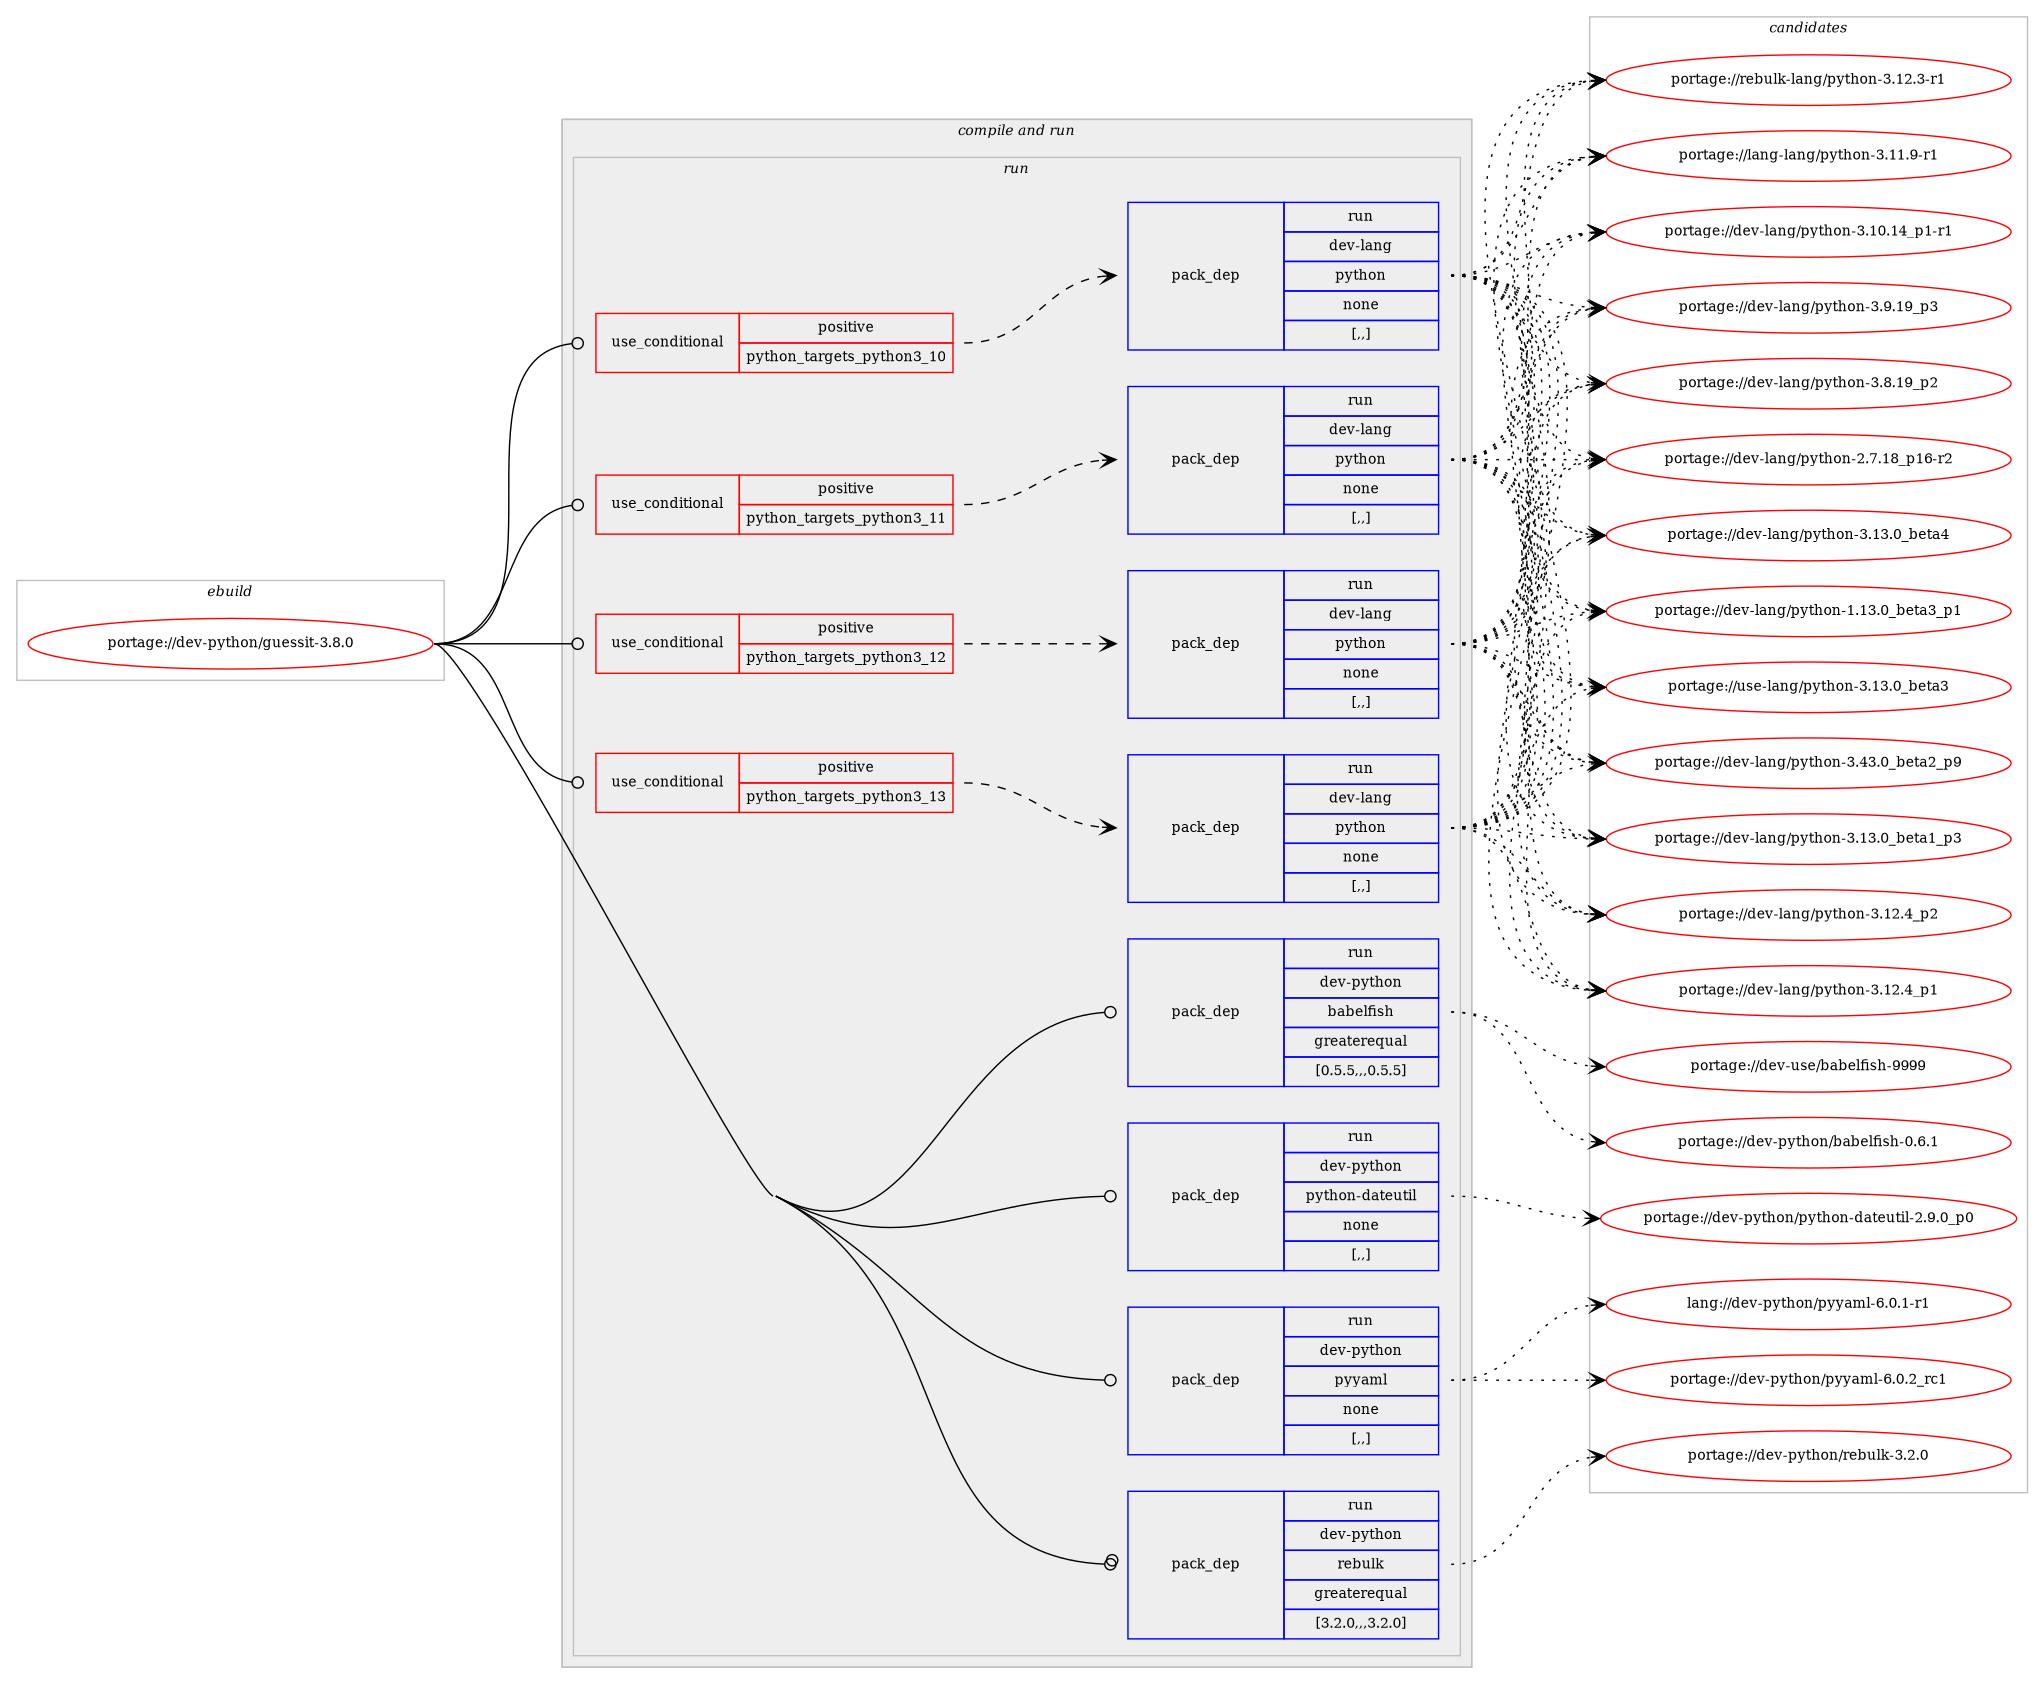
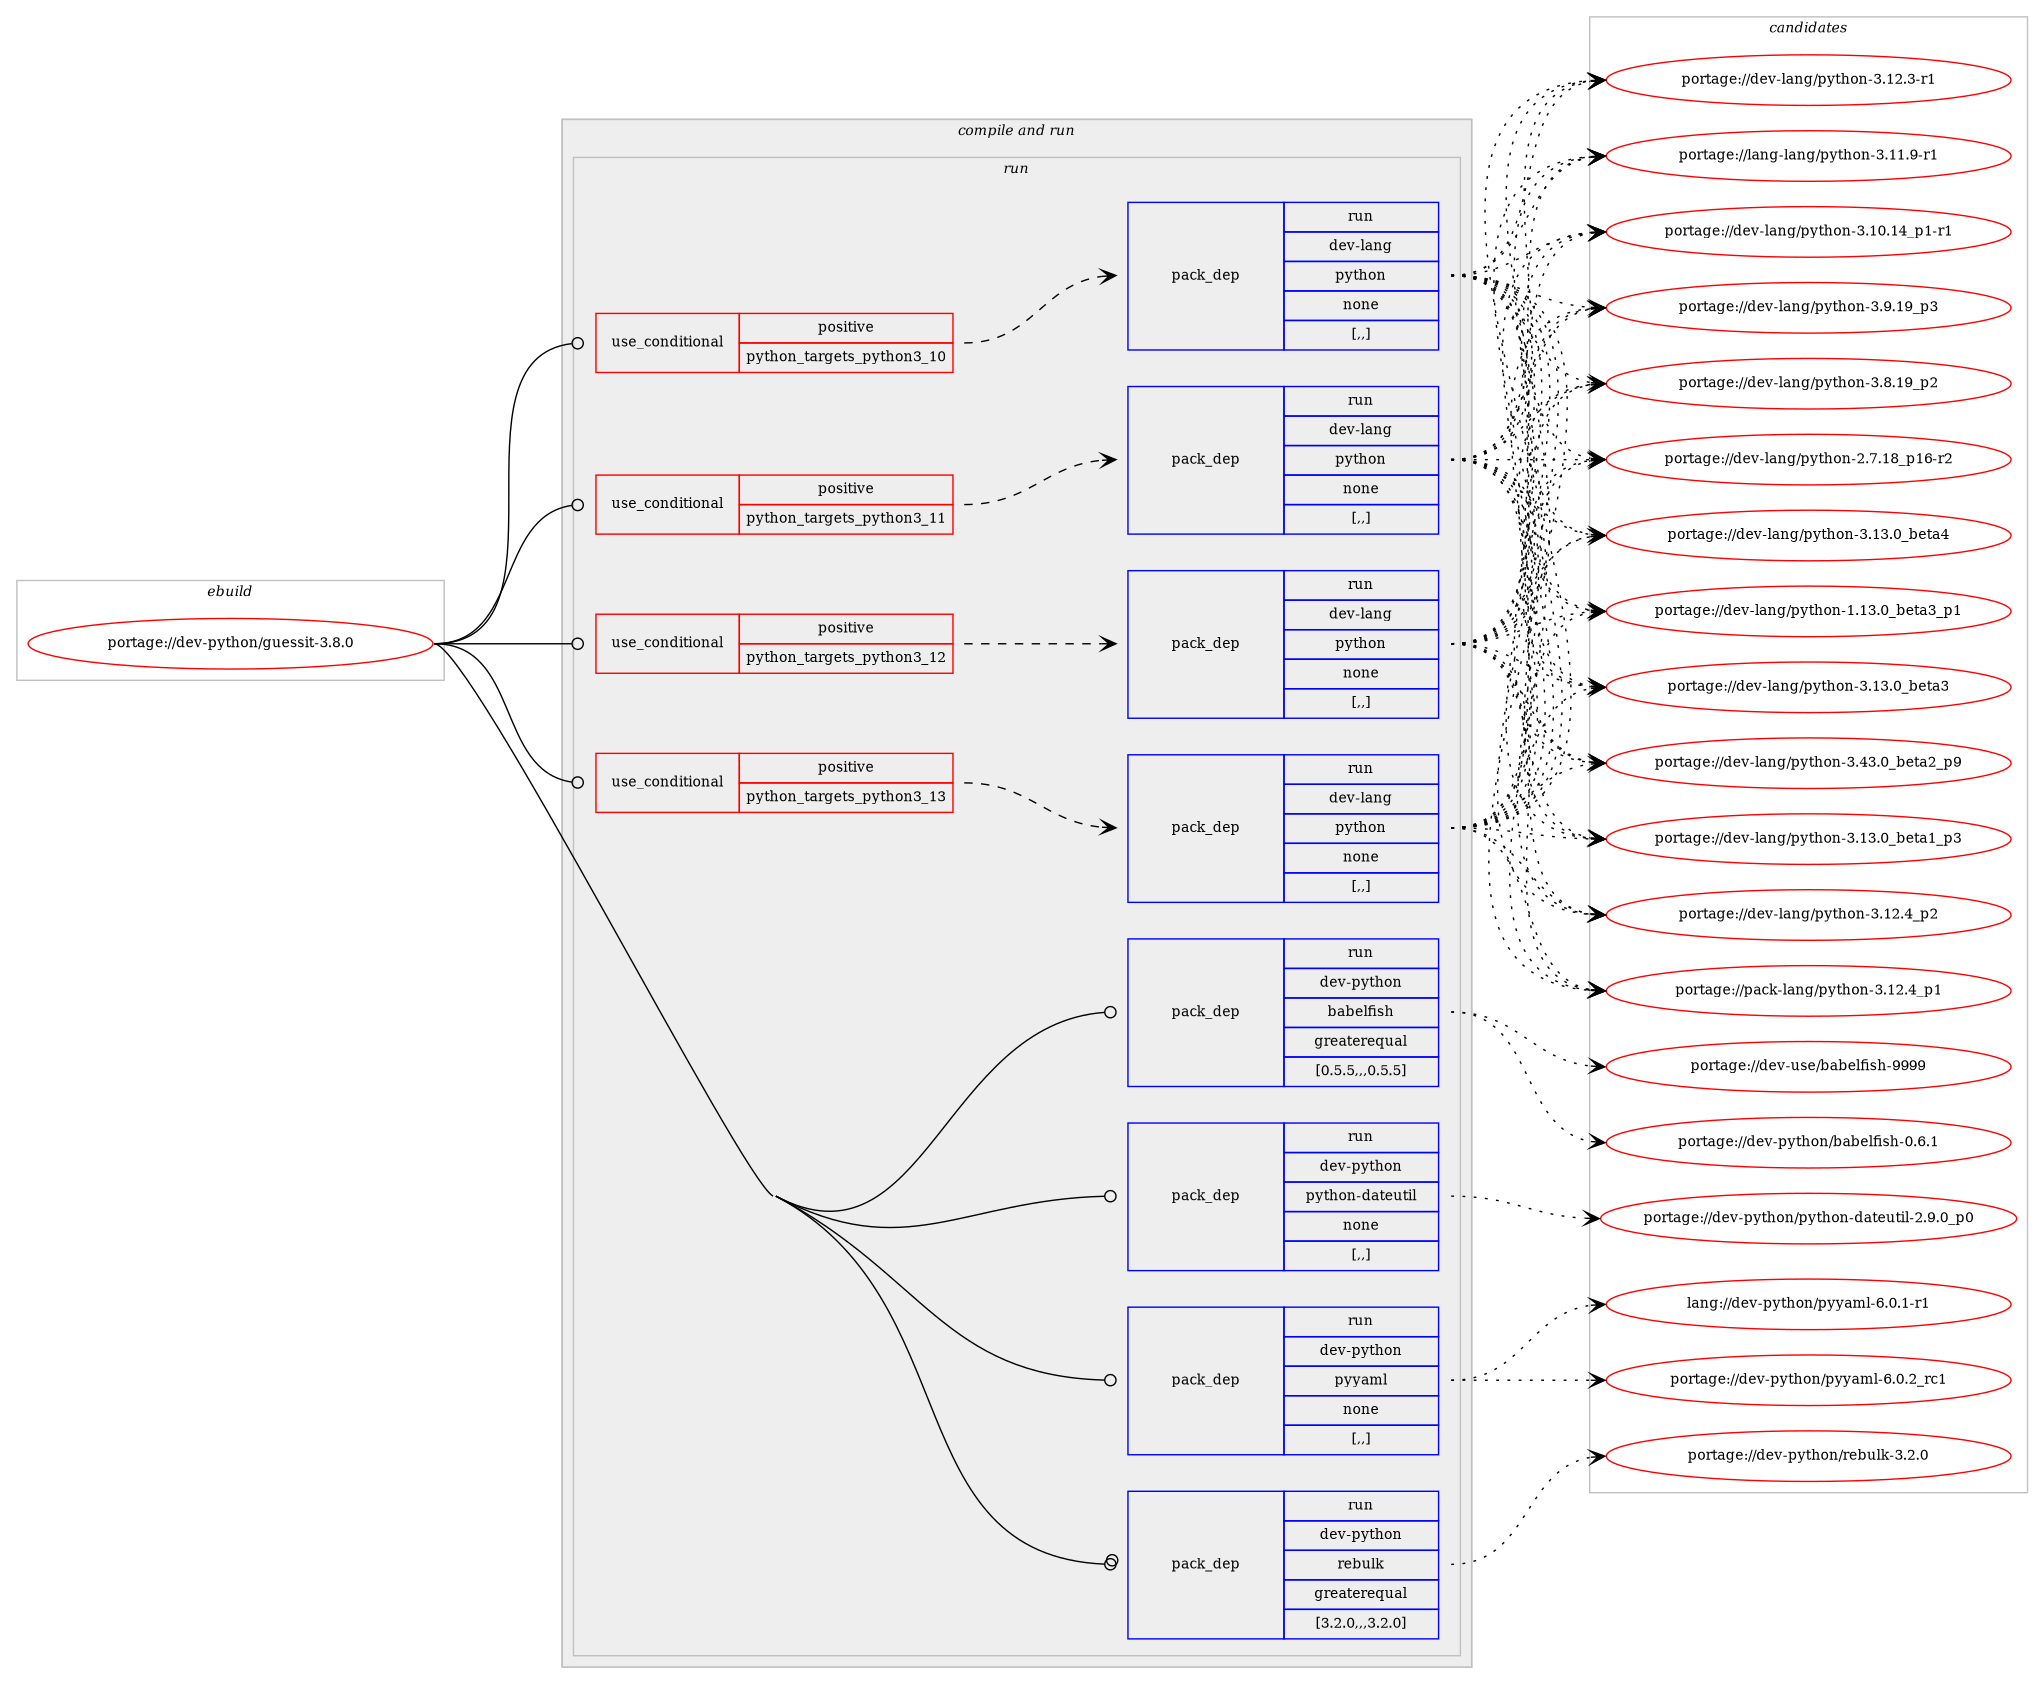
(1809, 80) -> (1809, 80)
(1809, 687) -> (1809, 687)
(1809, 991) -> (1809, 991)
